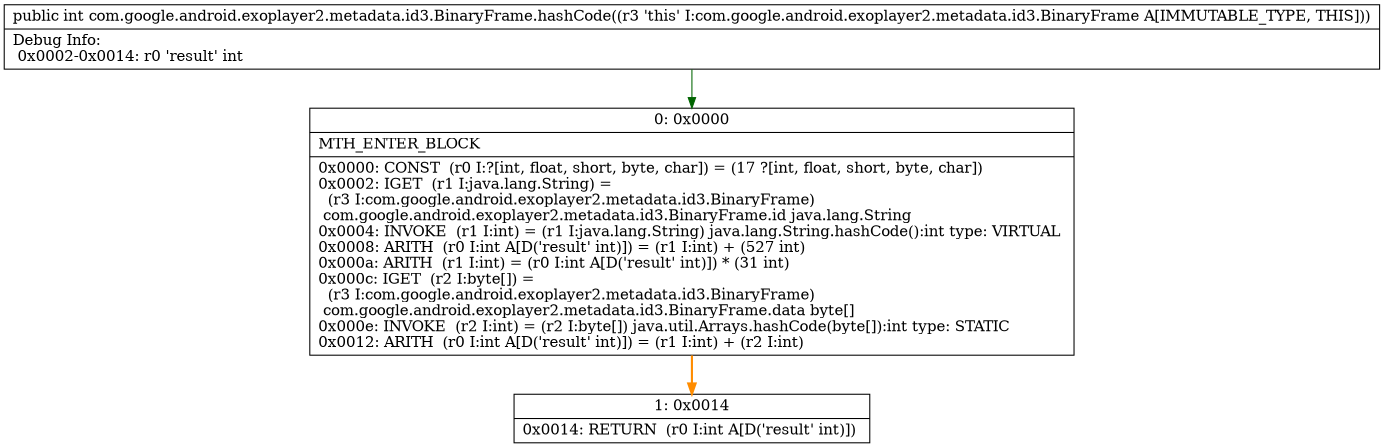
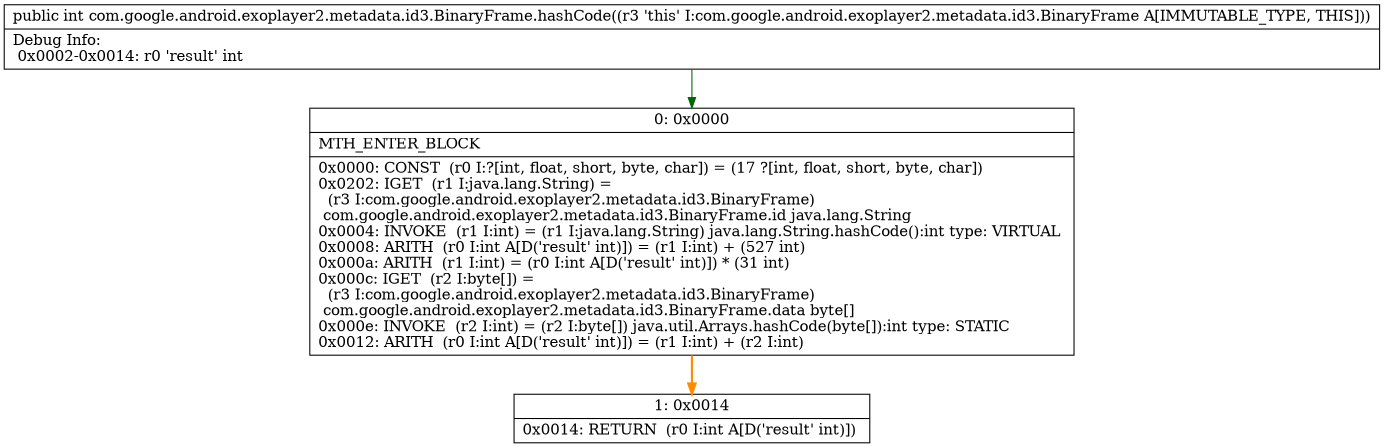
(468, 184) -> (468, 184)
